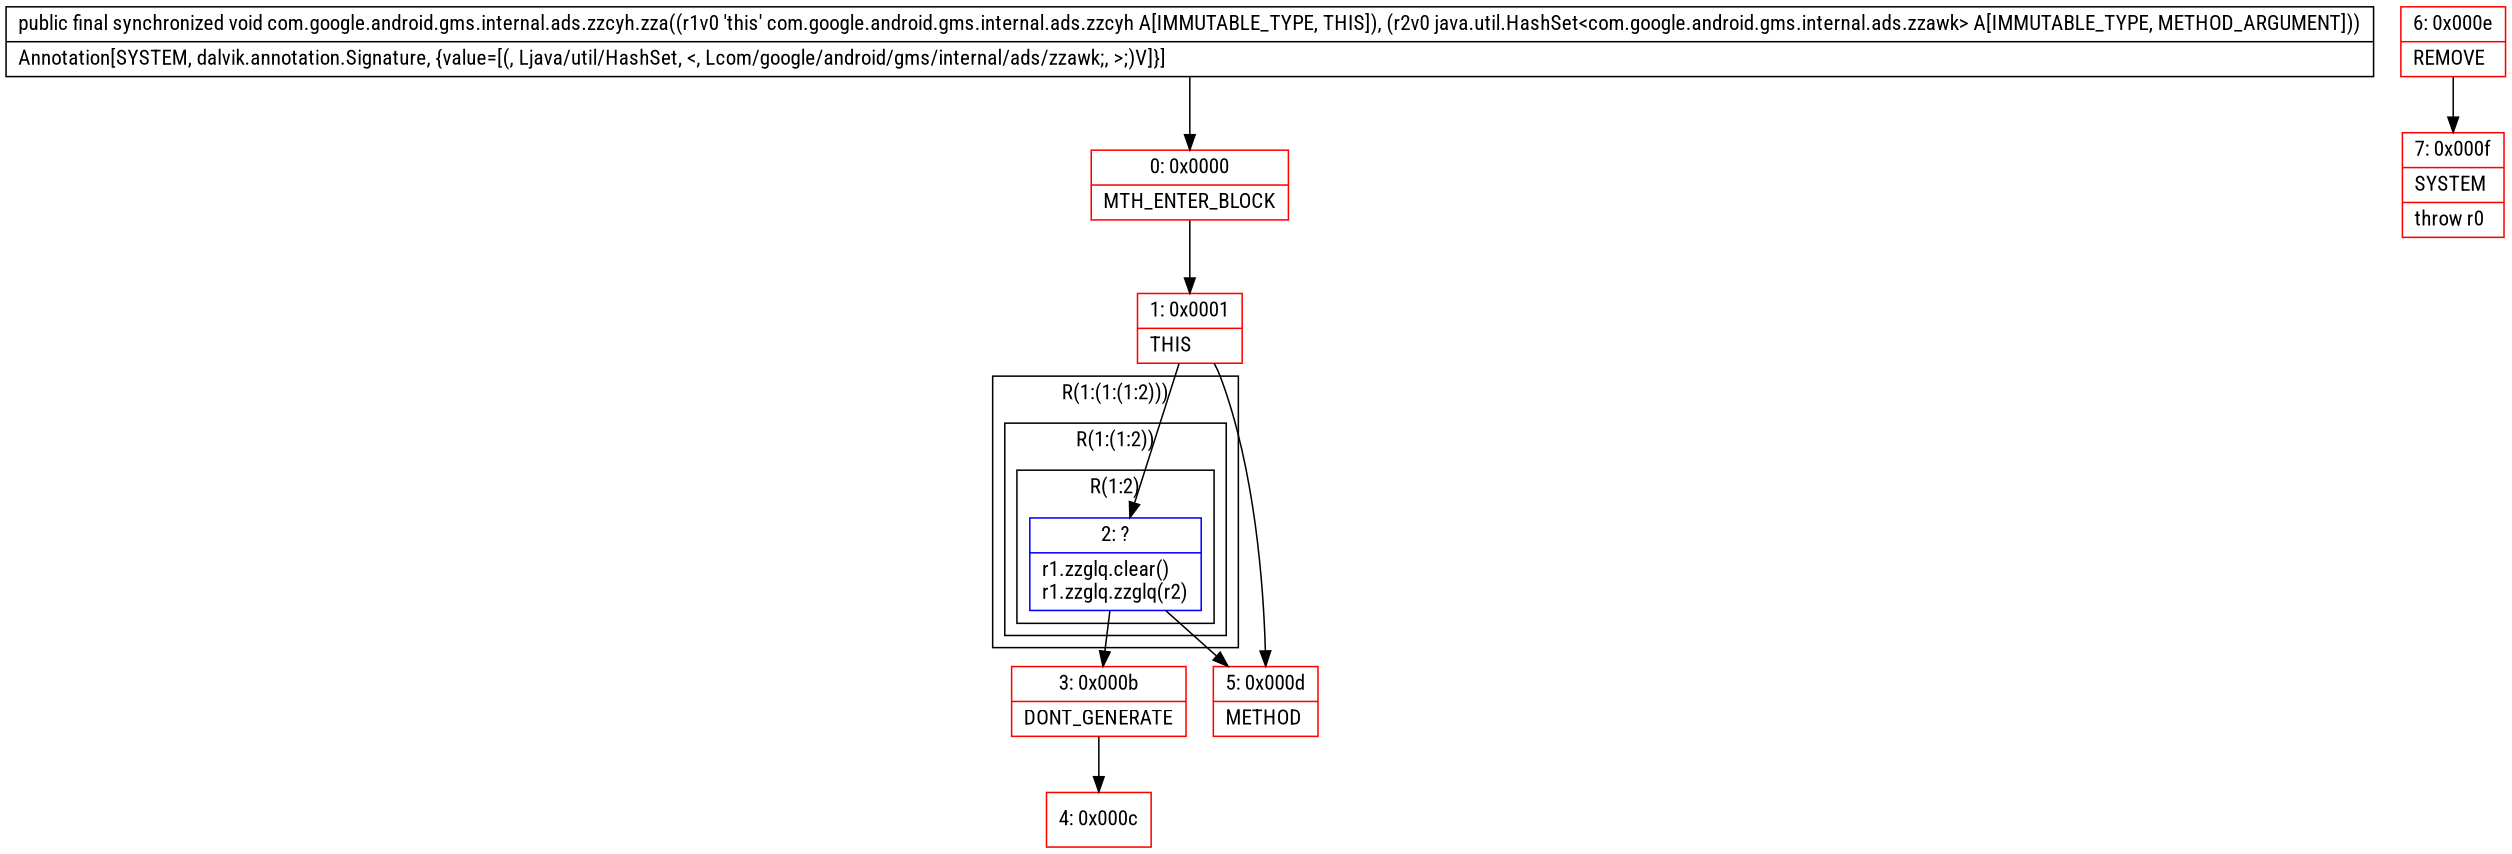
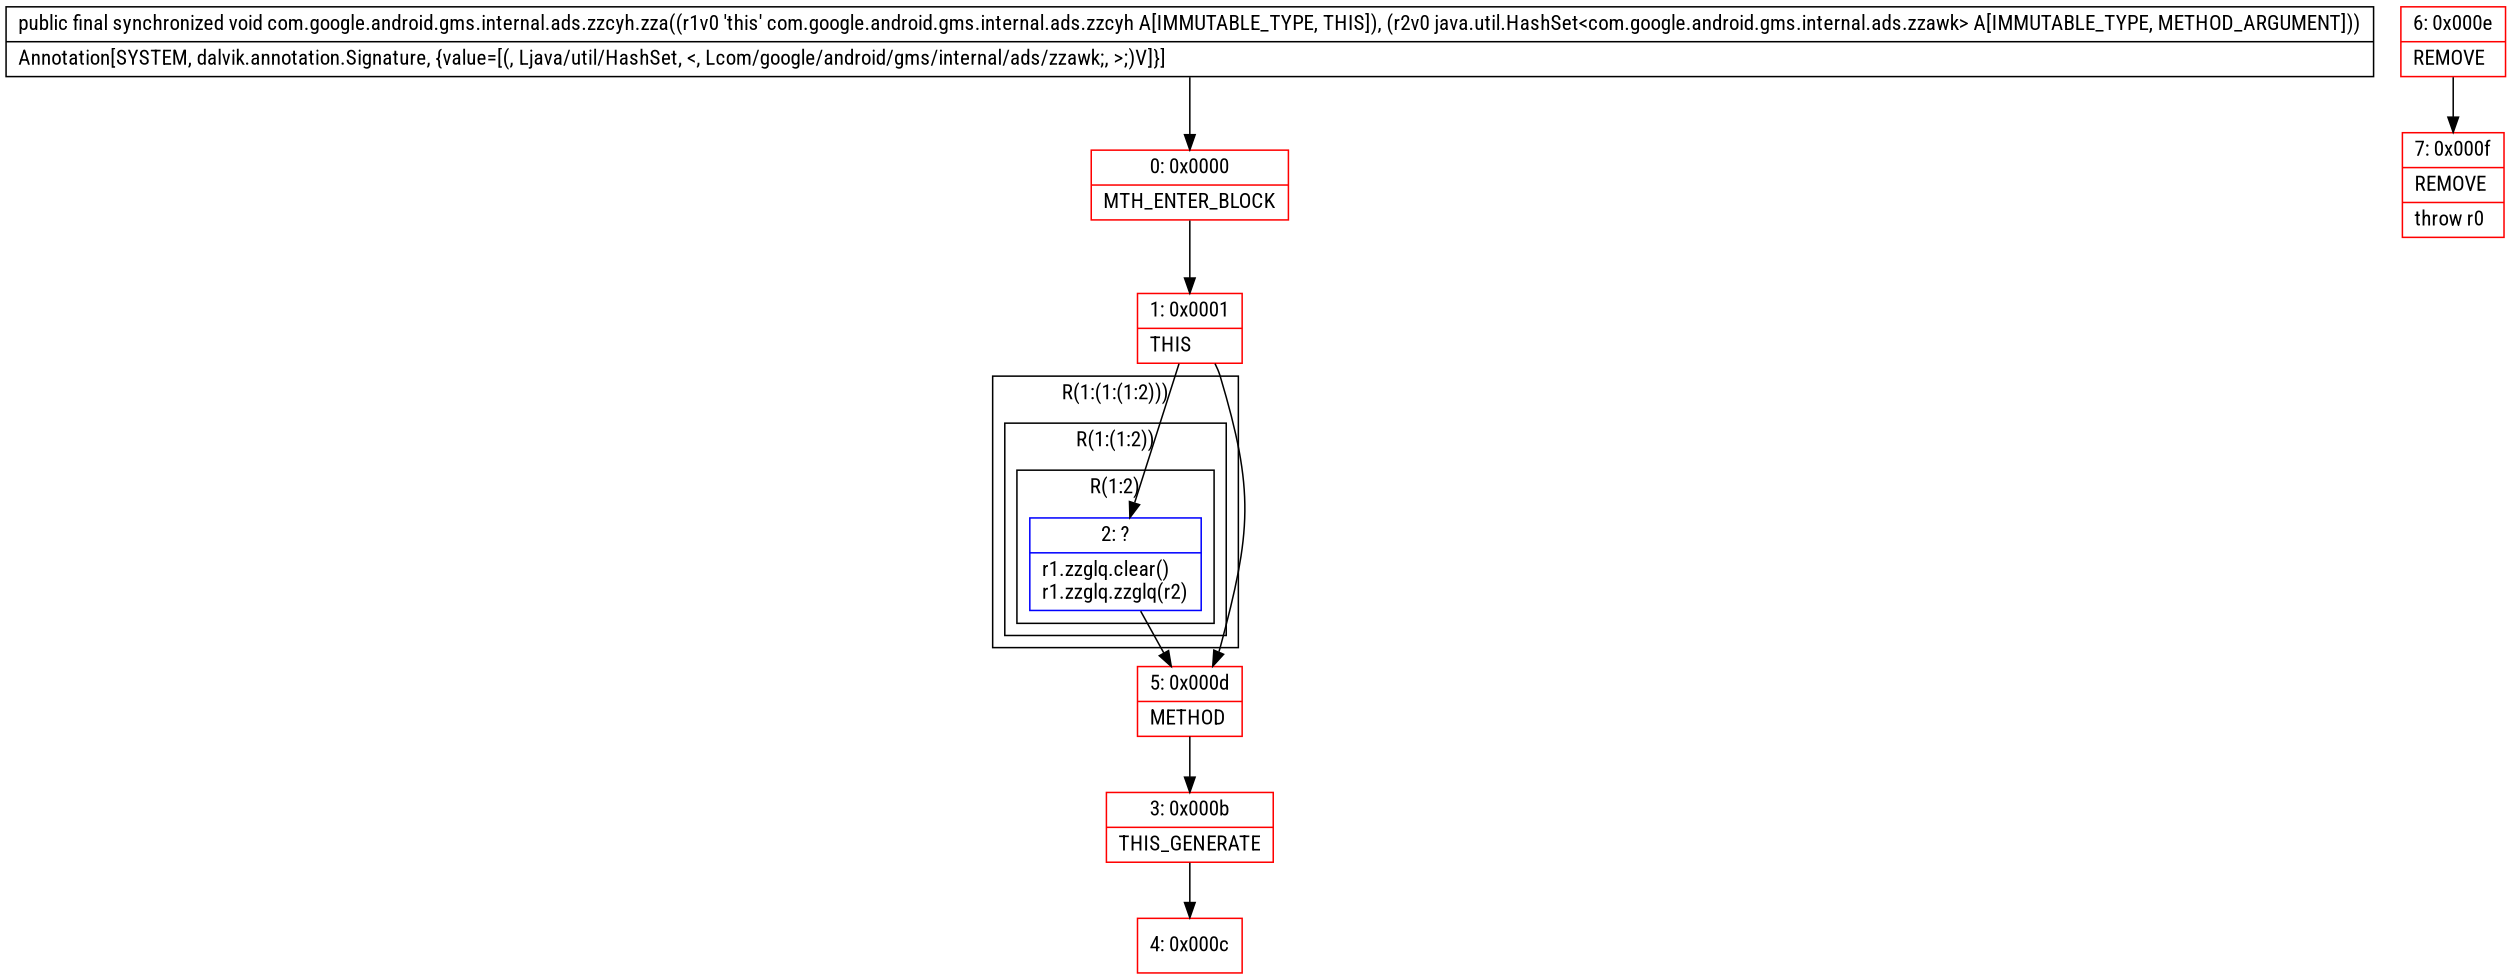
(2451, 184) -> (2451, 184)
(1107, 631) -> (1190, 757)
(1099, 718) -> (1190, 844)
